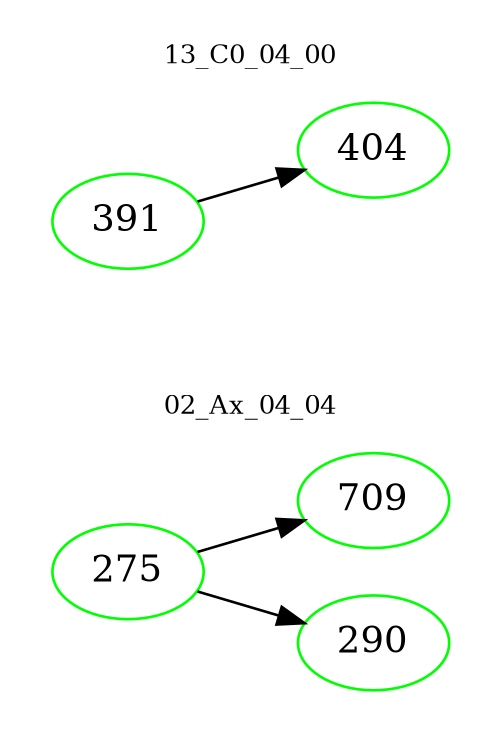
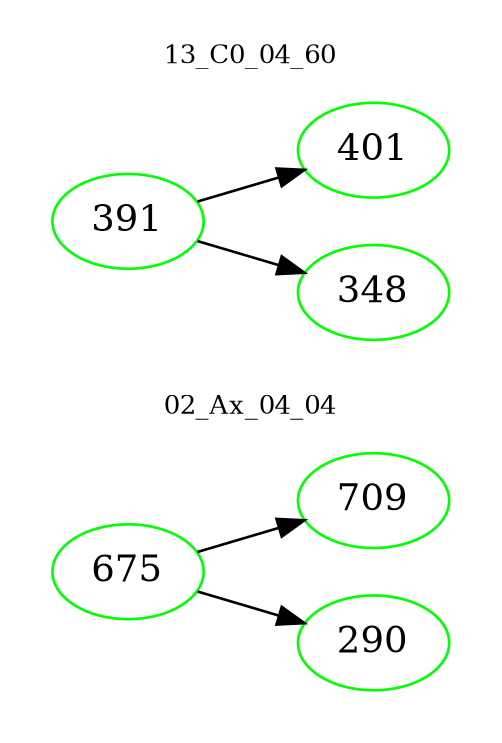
(251, 57) -> (251, 57)
(374, 150) -> (374, 150)
none -> (374, 292)
(128, 572) -> (128, 572)
